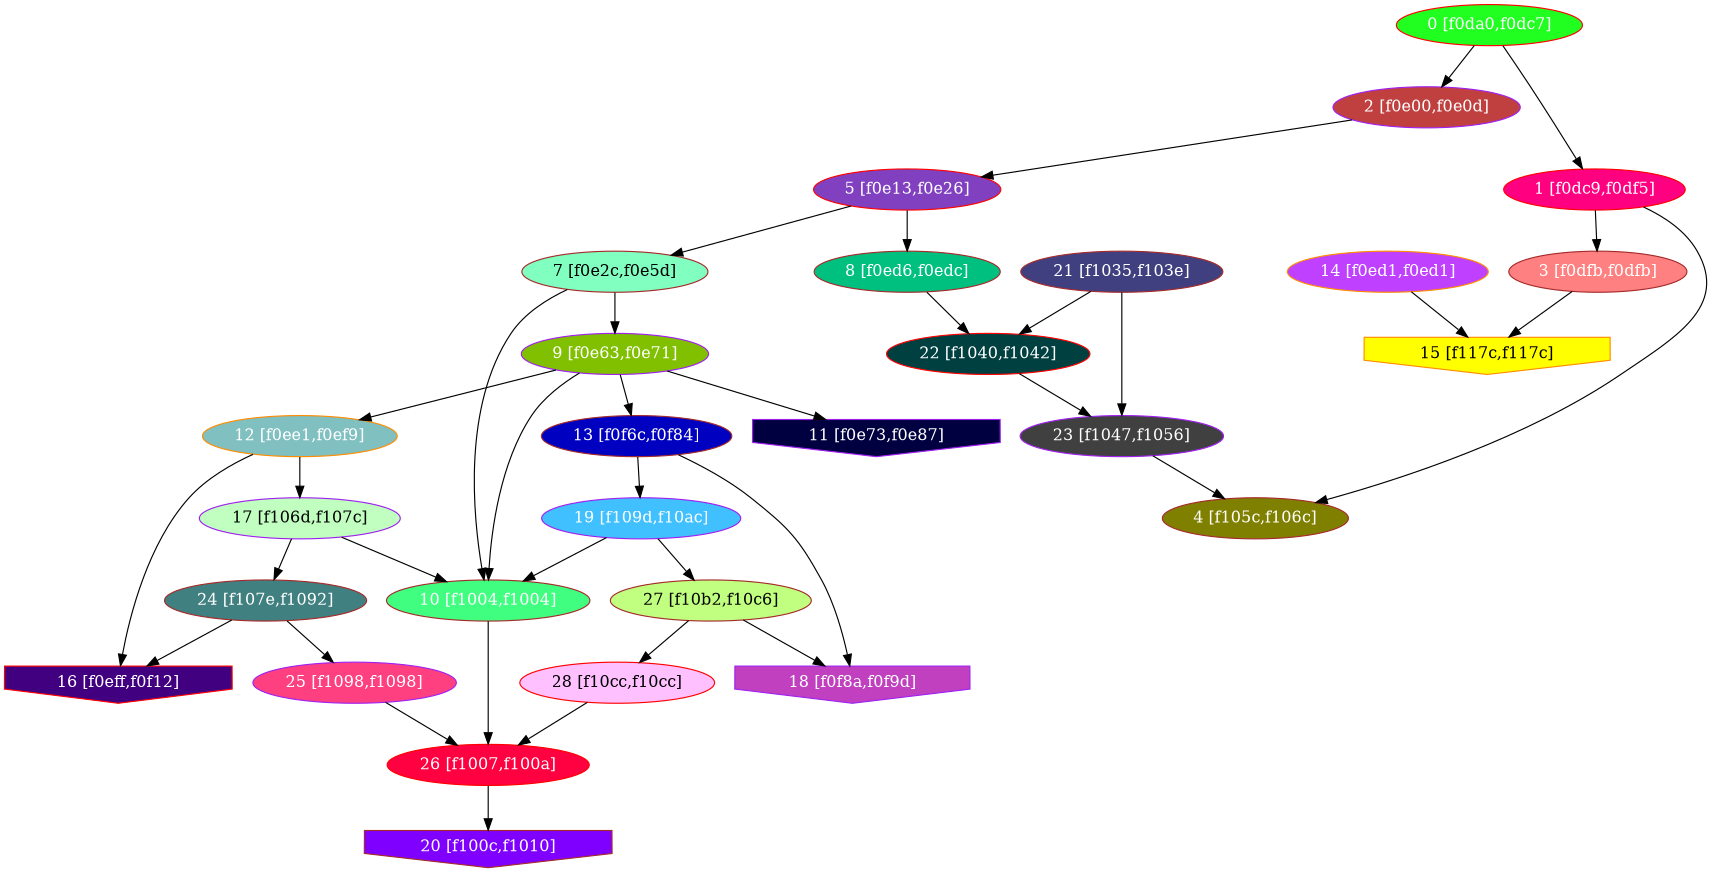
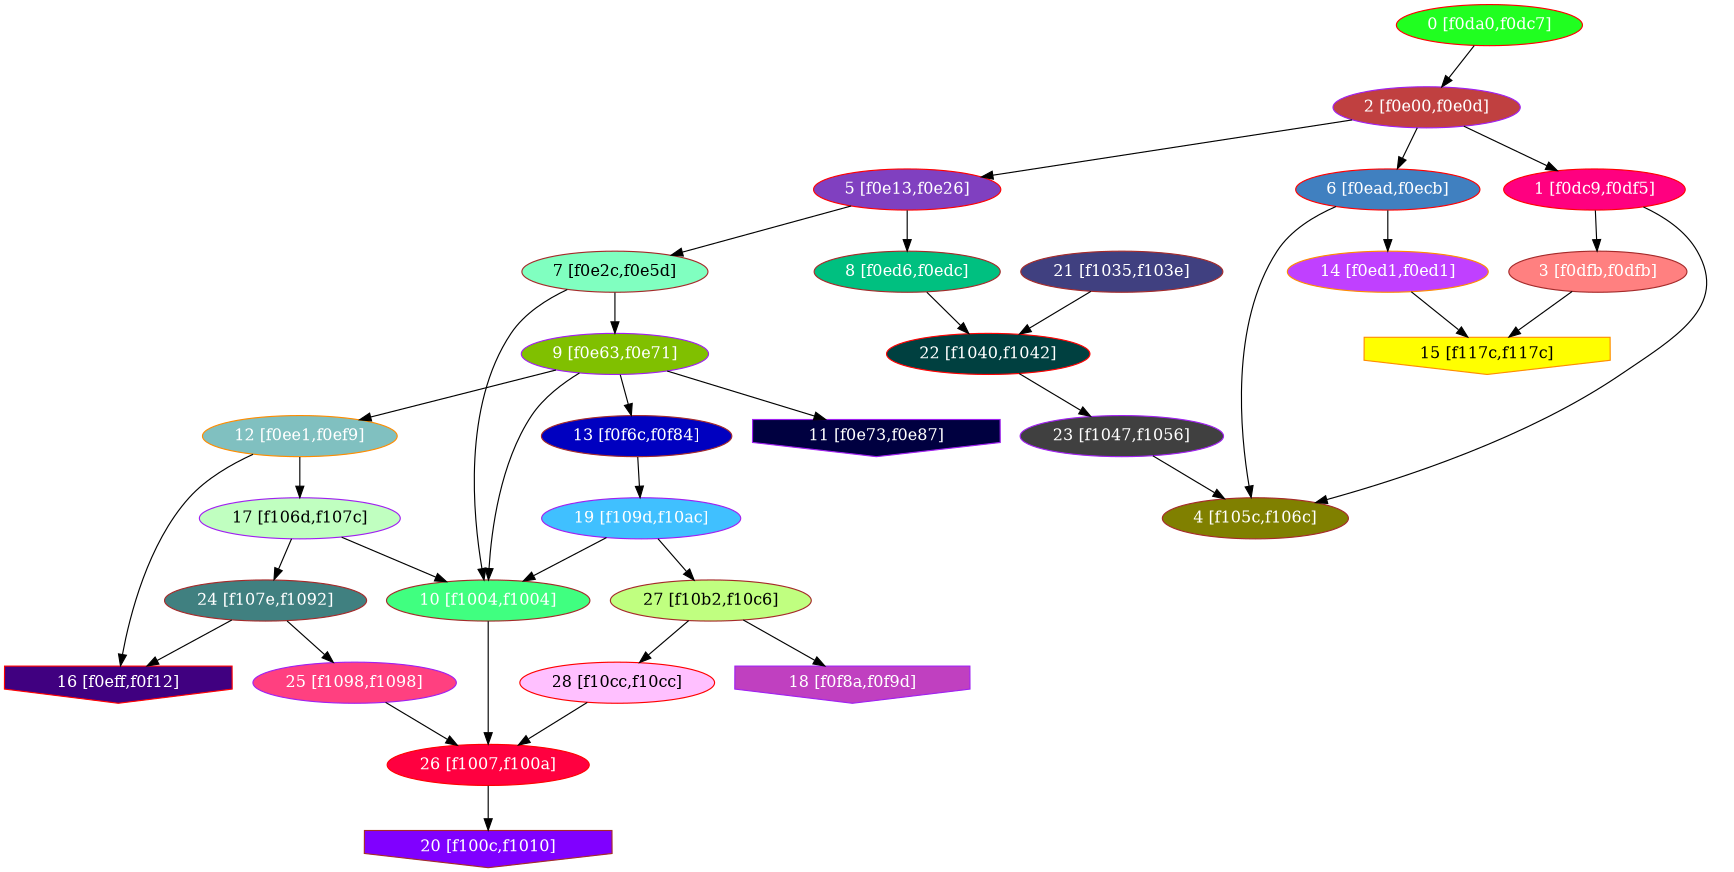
(1540, 102) -> (1505, 146)
none -> (1388, 190)
(1122, 348) -> none
(790, 532) -> none
